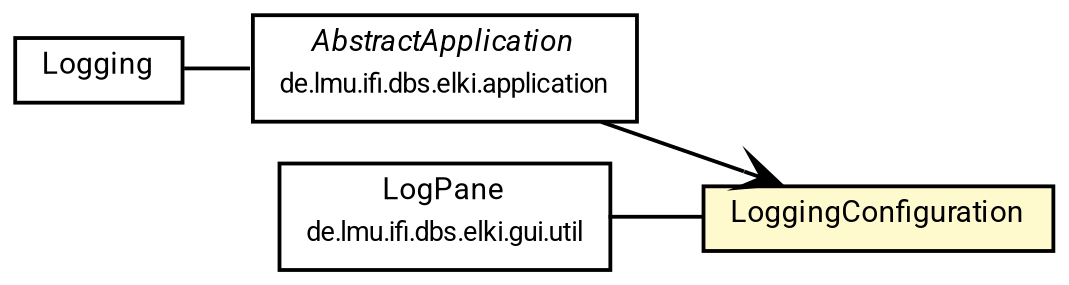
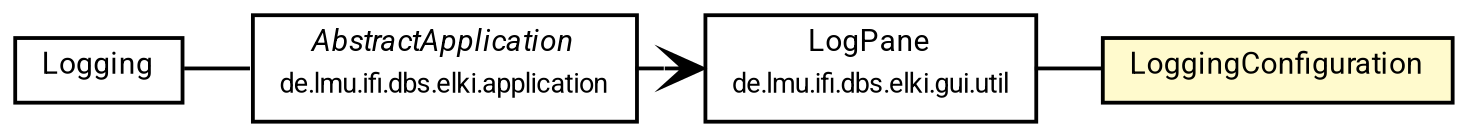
(673, 147) -> (649, 68)
